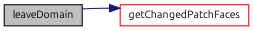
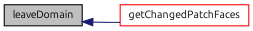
(96, 8) -> (107, 22)
